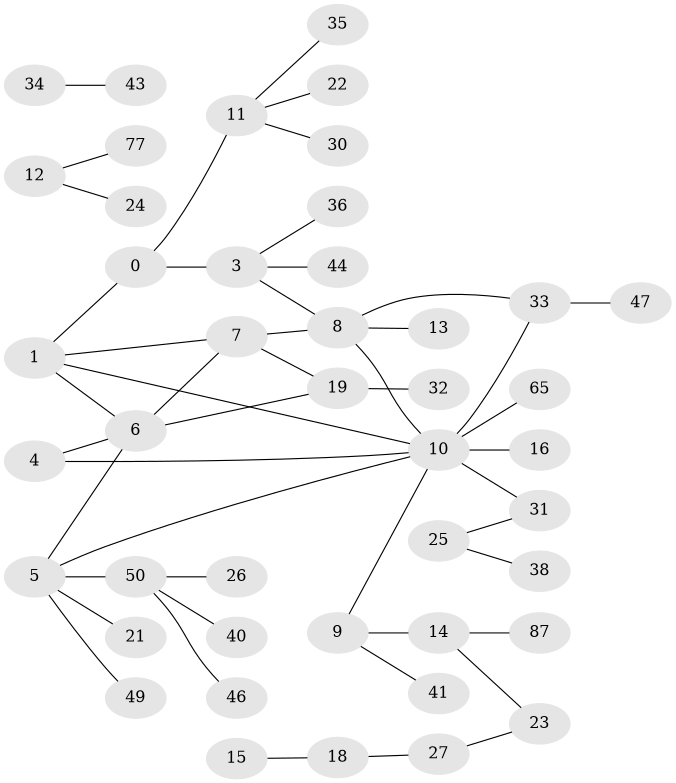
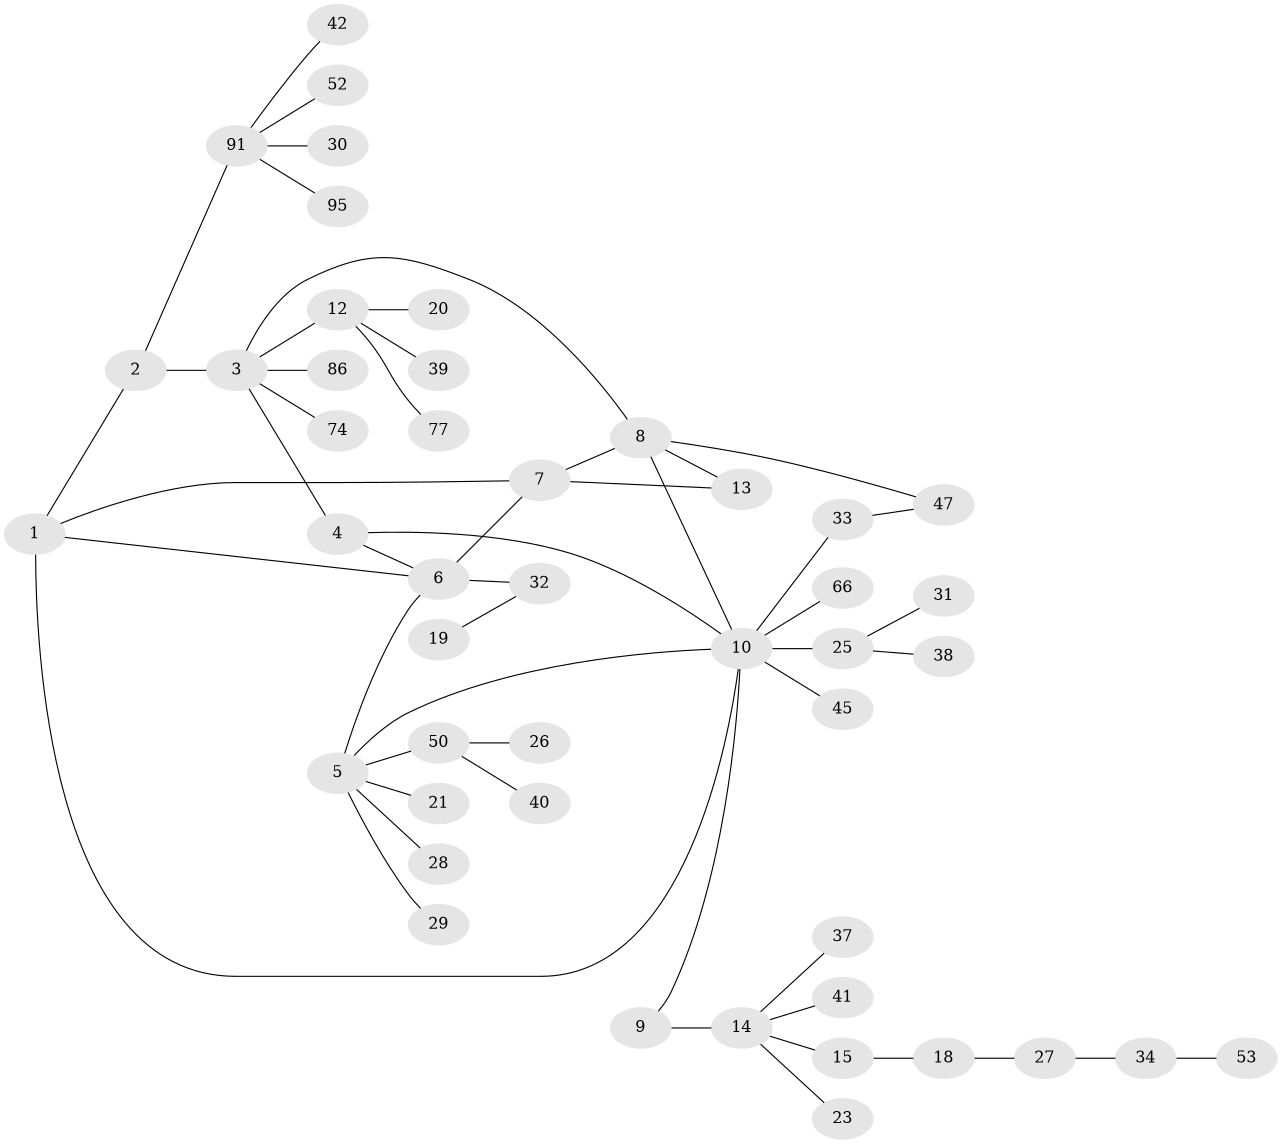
(338, 25) -> (338, 206)
none -> (338, 25)
(136, 85) -> (1247, 1058)
(338, 85) -> (338, 85)
(237, 116) -> (237, 146)
(136, 206) -> (439, 310)
(338, 206) -> (338, 370)
(136, 267) -> (136, 370)
(338, 267) -> (338, 431)
(434, 295) -> (795, 464)
none -> (287, 340)
(287, 363) -> (641, 485)
none -> (439, 370)
(540, 389) -> (843, 709)
(233, 410) -> (489, 581)
(540, 450) -> (843, 588)
none -> (287, 452)
(489, 480) -> (792, 649)
(540, 633) -> (843, 937)
(388, 663) -> (792, 1013)
(136, 698) -> (439, 925)
(237, 698) -> none
(489, 739) -> (1095, 1058)
none -> (439, 864)
none -> (792, 1043)
